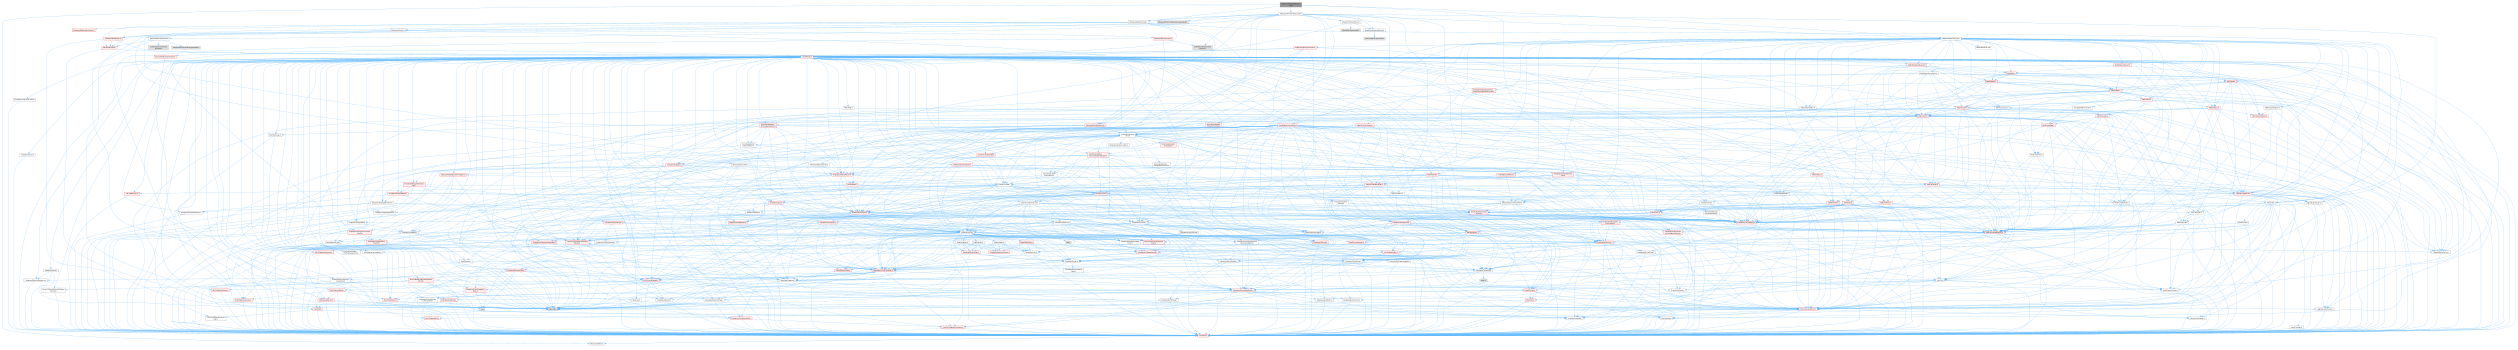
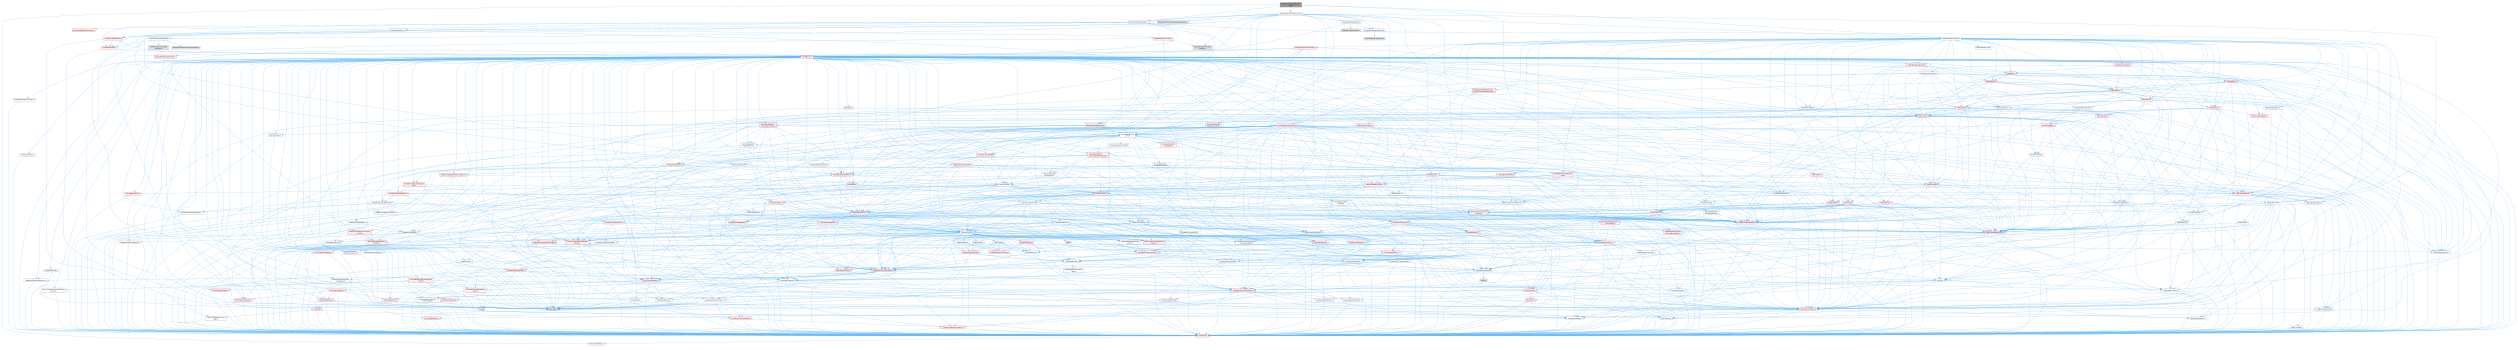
none -> (129, 242)
